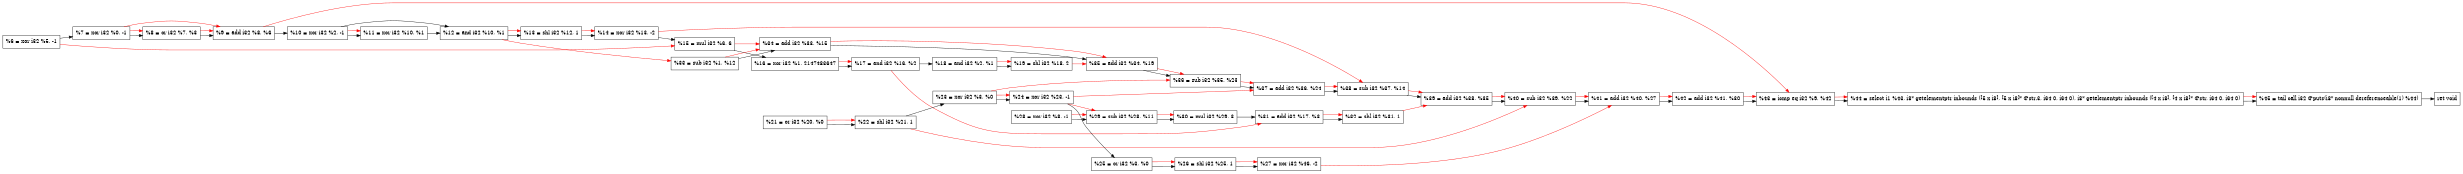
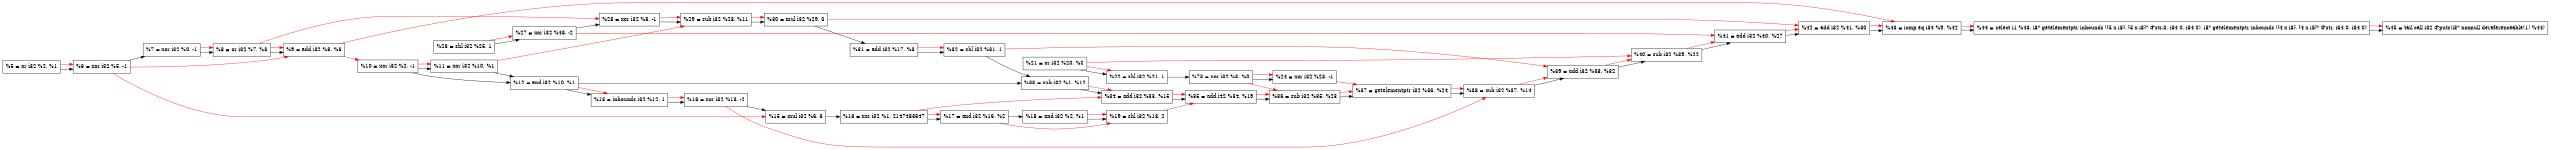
none -> (425, 16)
none -> (1311, 20)
(170, 21) -> (208, 65)
none -> (586, 27)
(279, 33) -> (349, 58)
(551, 33) -> (629, 100)
(626, 33) -> (716, 100)
(745, 44) -> (1008, 101)
(584, 52) -> (798, 83)
(1122, 64) -> (1221, 97)
none -> (32, 67)
none -> (1006, 67)
(1289, 89) -> (1402, 91)
(965, 97) -> (1221, 77)
(1457, 99) -> (1583, 72)
(1795, 99) -> (1922, 28)
(2447, 99) -> none
(1080, 107) -> (589, 44)
(1065, 134) -> (1053, 129)
(1220, 147) -> (1357, 60)
(1122, 164) -> none
